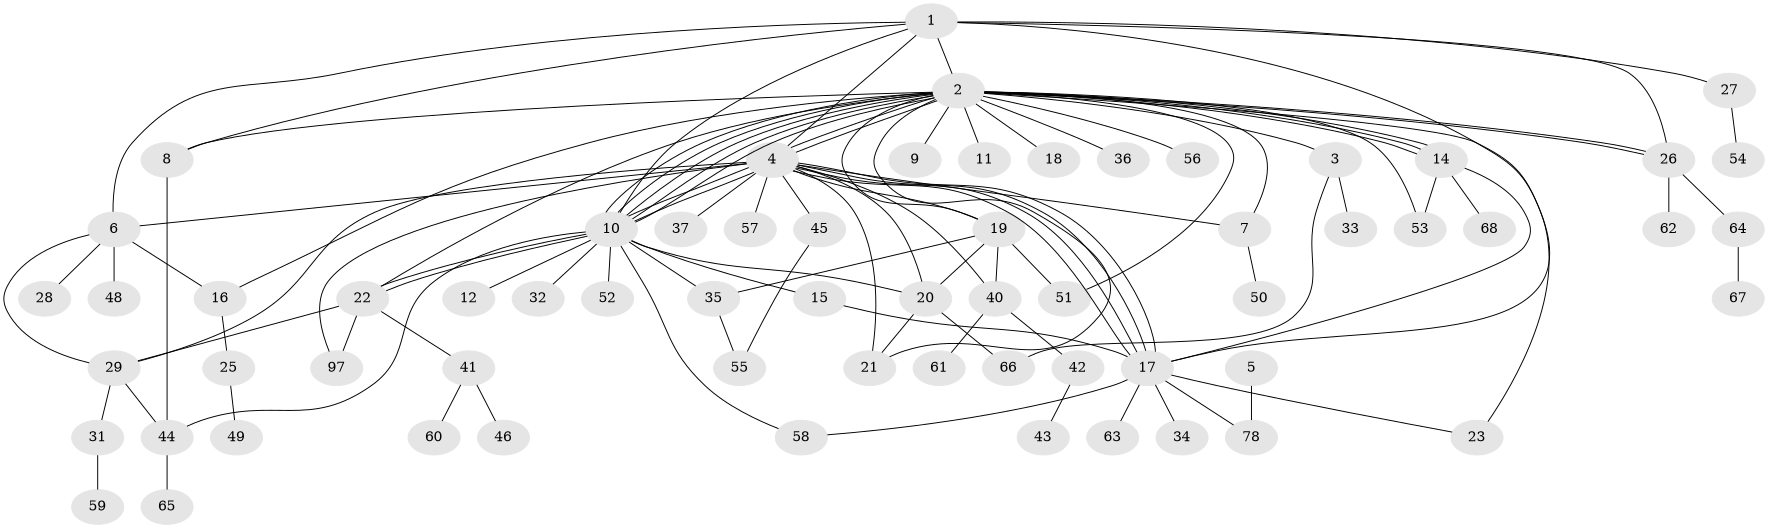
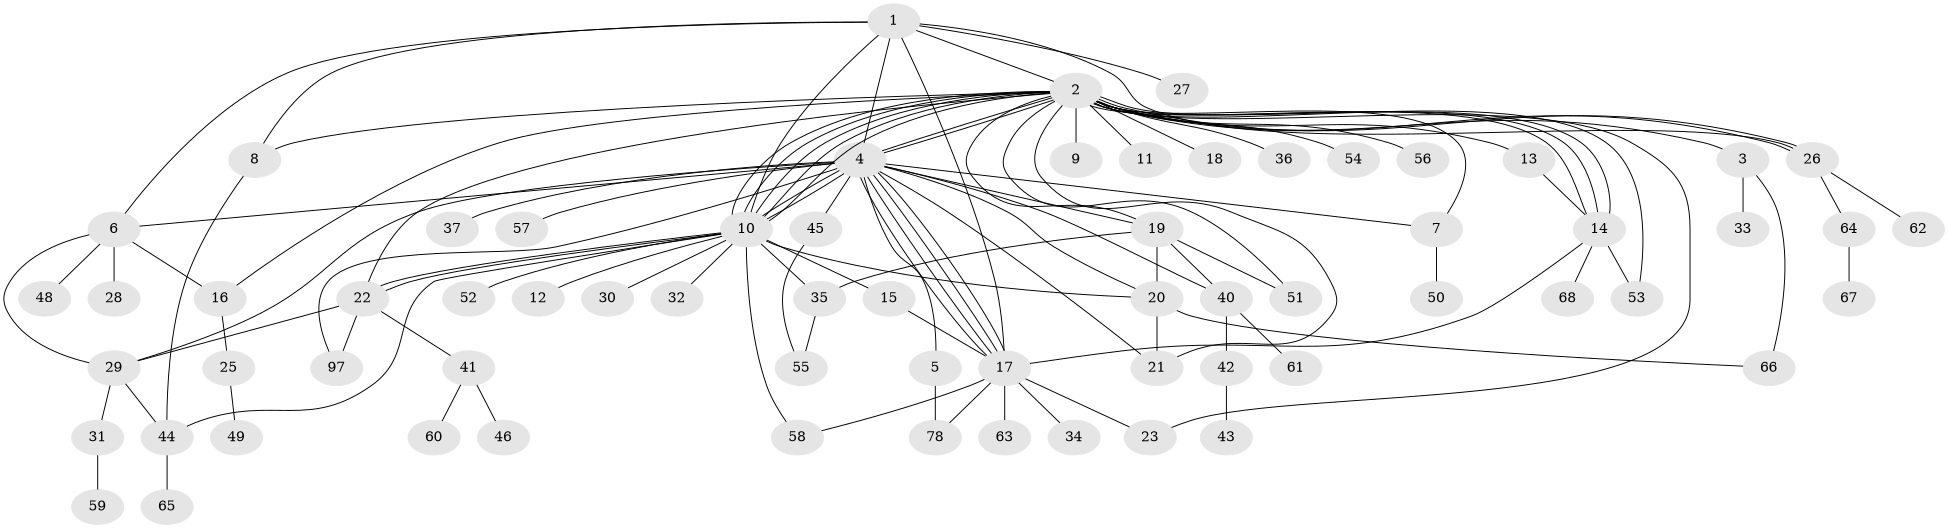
(1734, 125) -> (1216, 124)
none -> (1529, 160)
none -> (899, 256)
none -> (608, 299)
